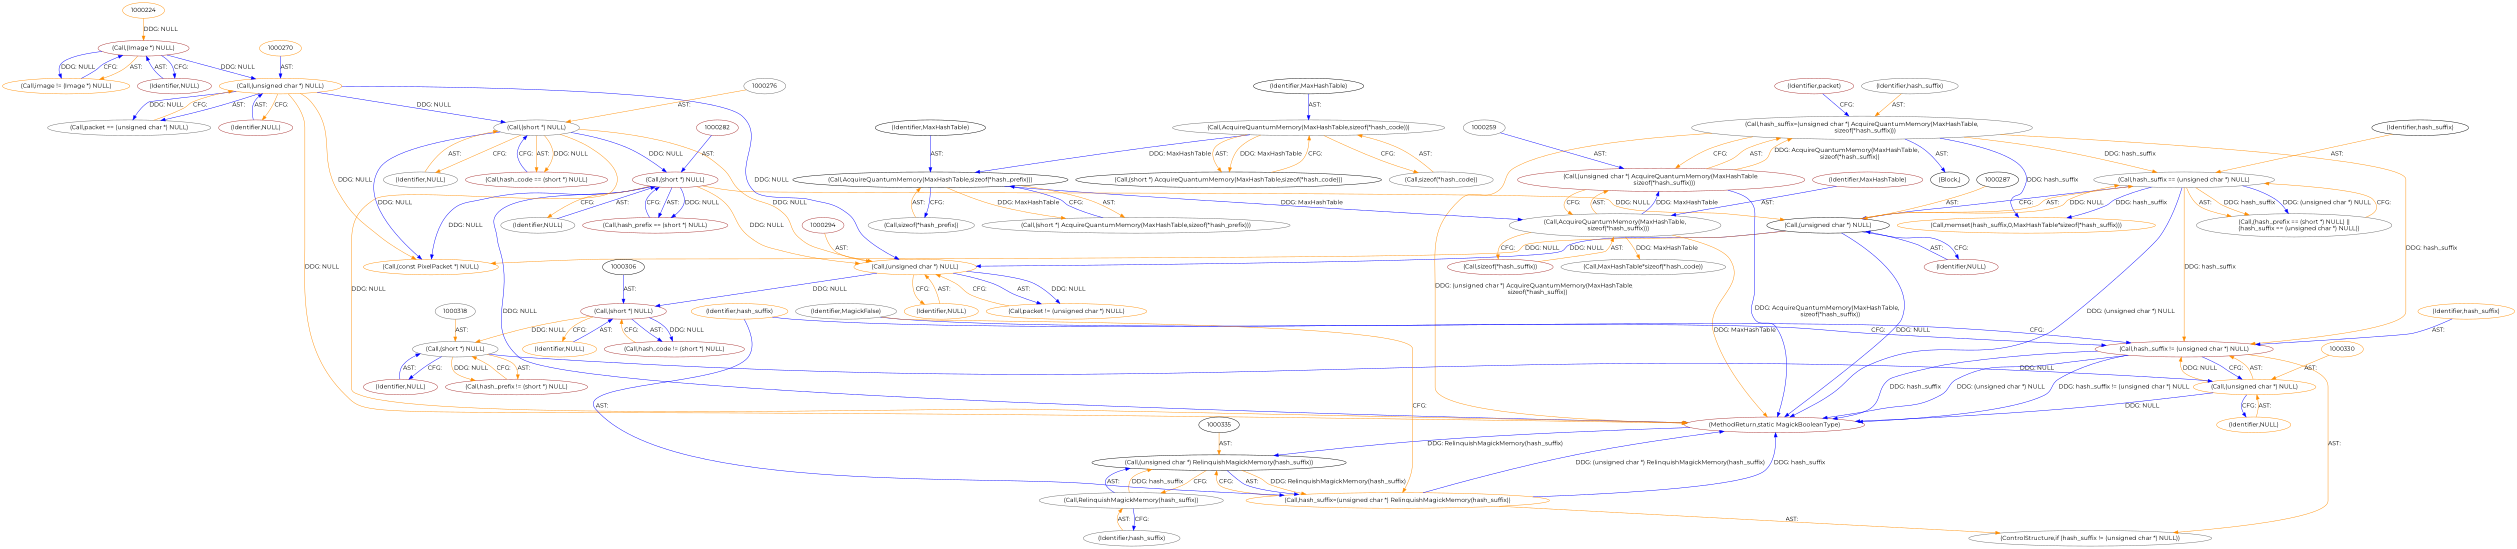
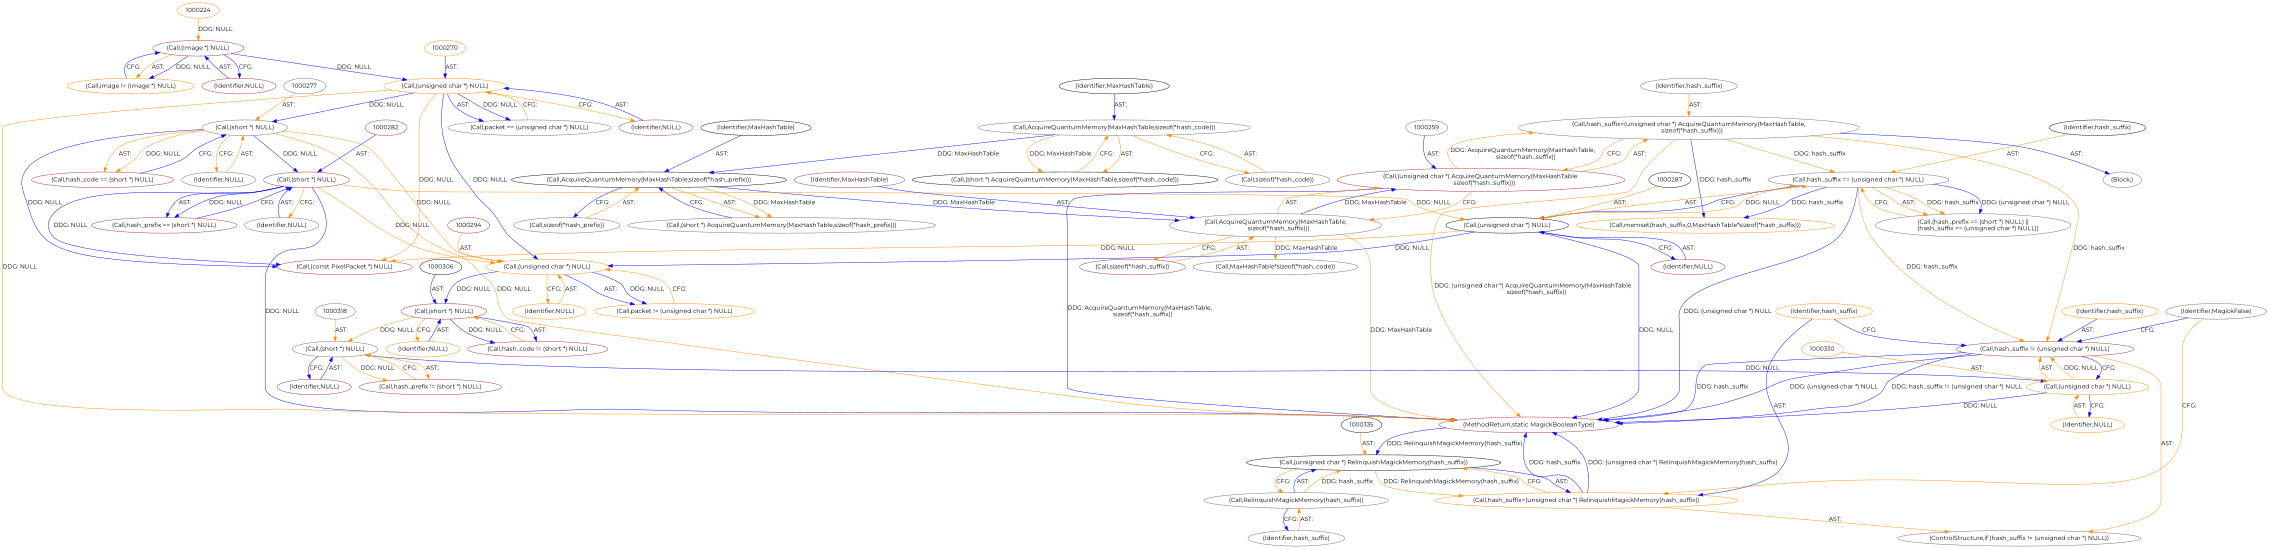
(765, 86) -> (305, 86)
(1814, 86) -> none
(1950, 180) -> (2122, 180)
(431, 267) -> (345, 267)
